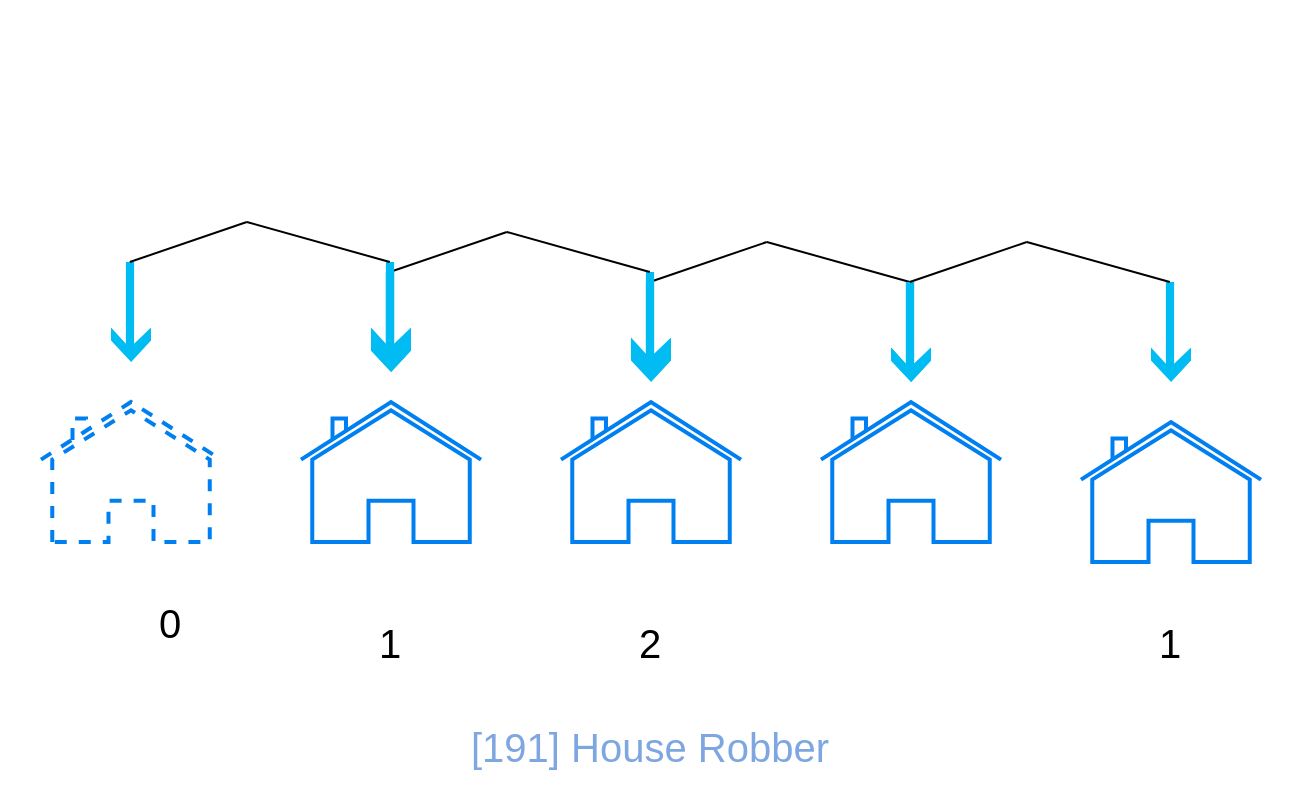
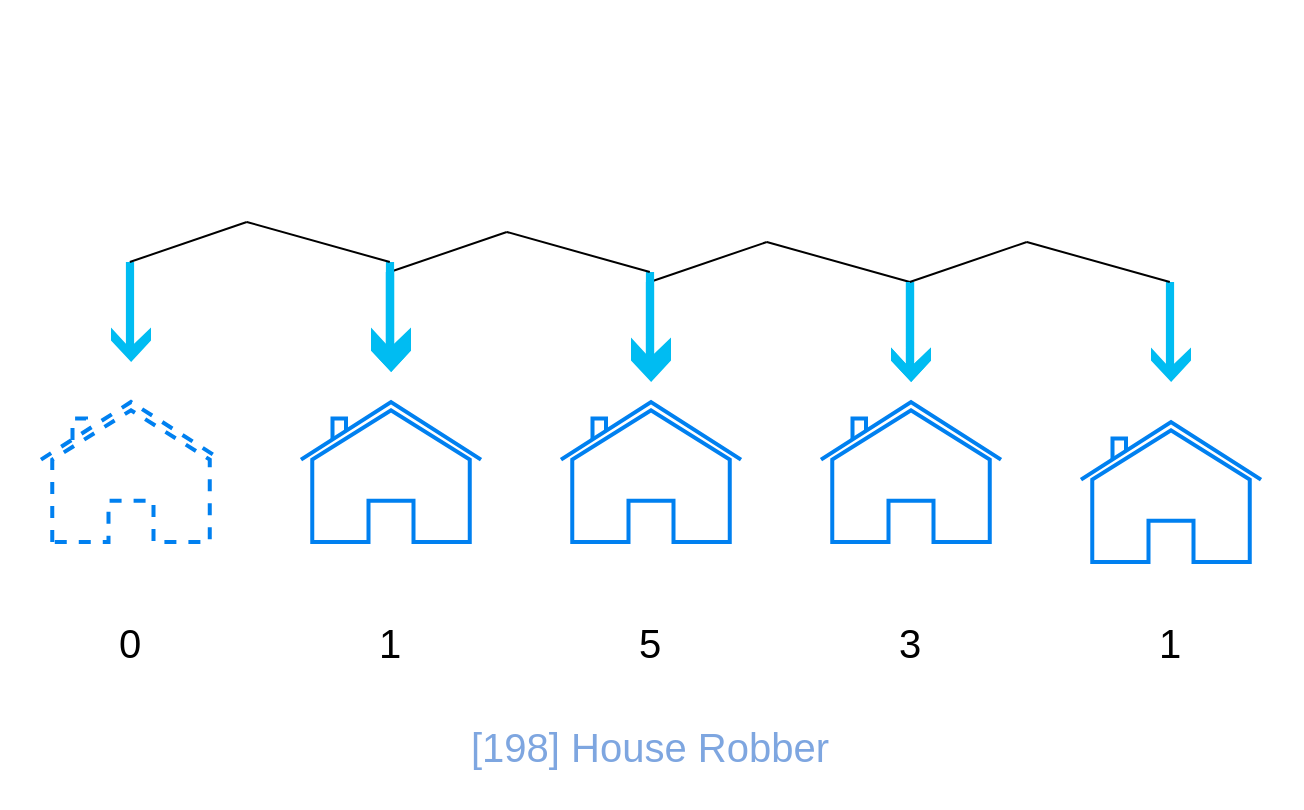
(171, 622) -> (131, 642)
none -> (911, 642)
(651, 643) -> (651, 643)
(651, 747) -> (651, 747)
